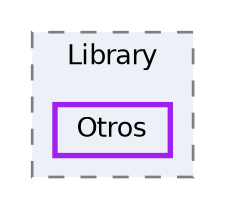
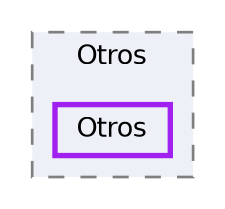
(113, 58) -> (113, 58)
